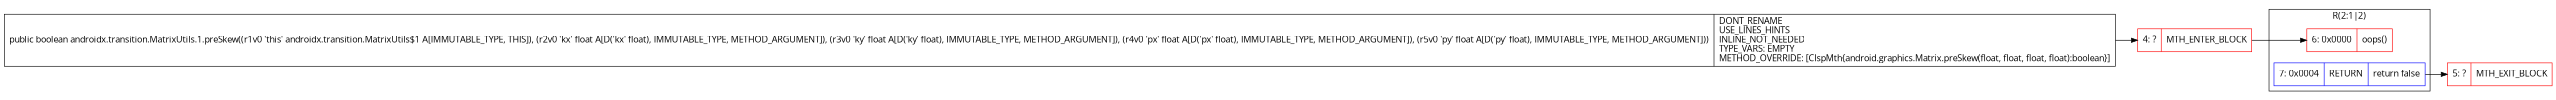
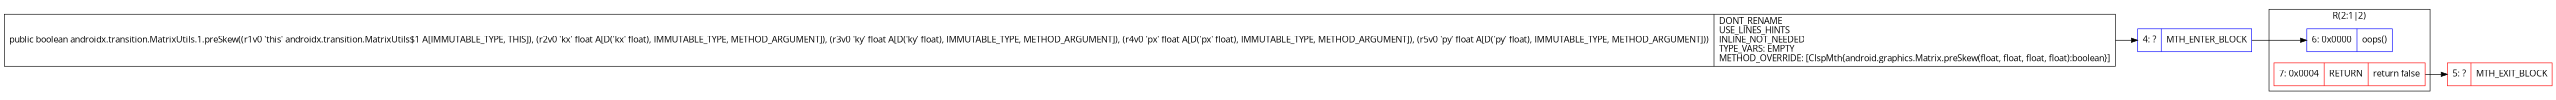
(2195, 40) -> (2195, 40)
(2350, 40) -> (2350, 40)
(2350, 74) -> (2350, 74)
